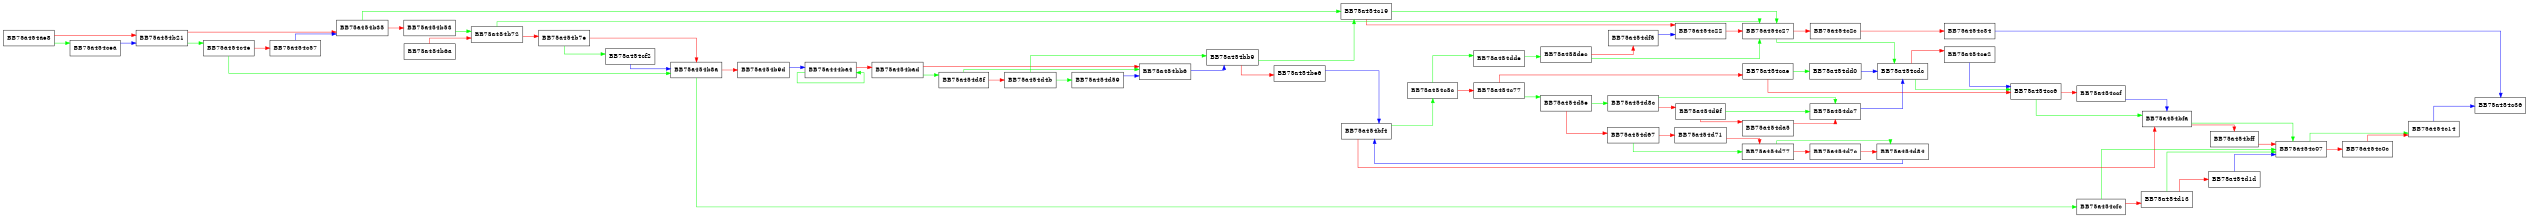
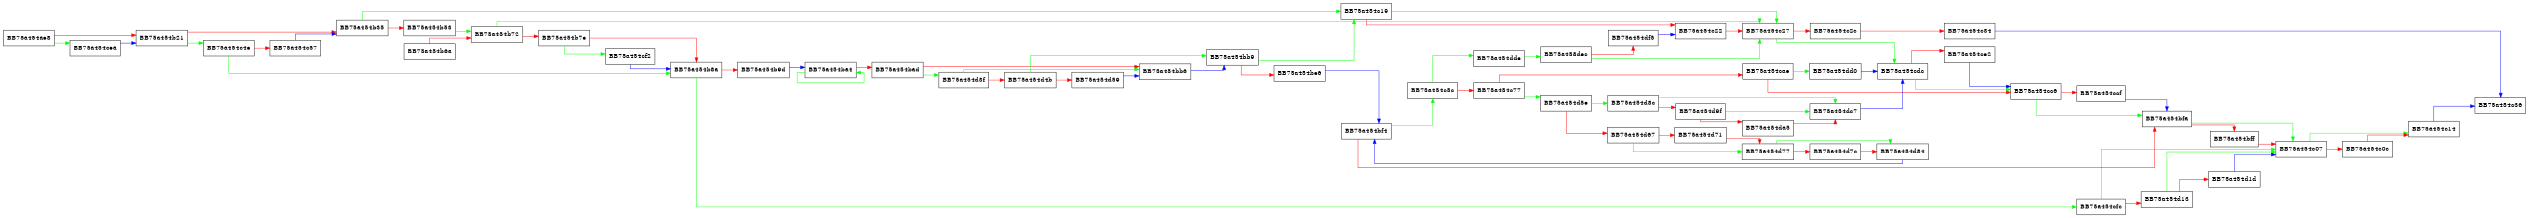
(831, 70) -> (831, 70)
(1062, 80) -> (1062, 80)
